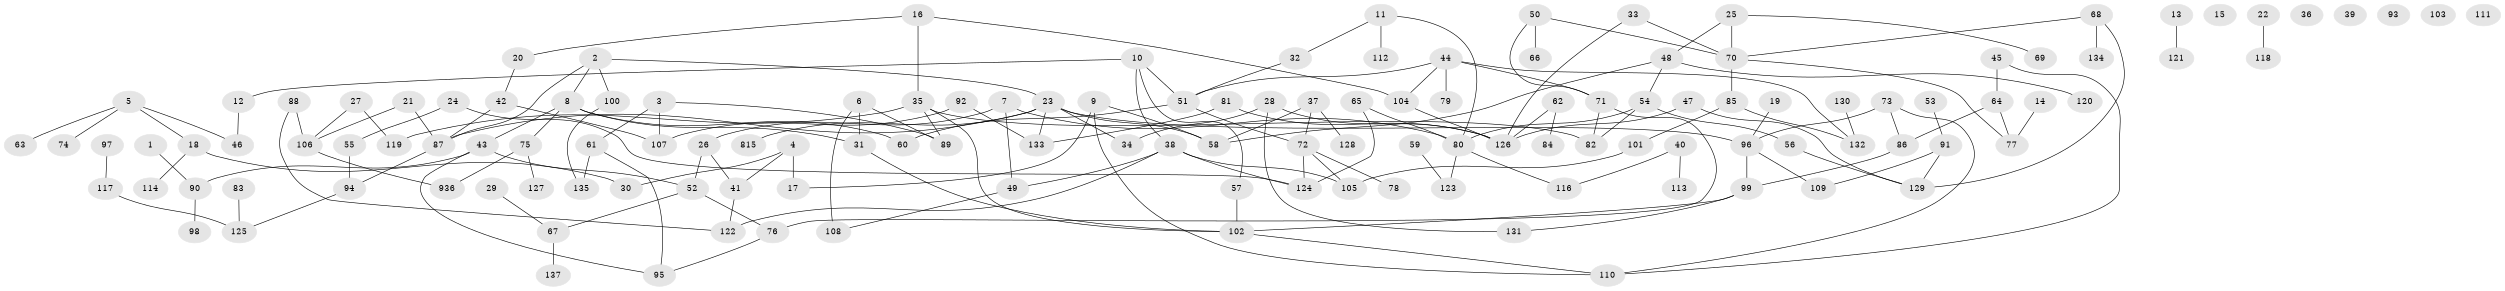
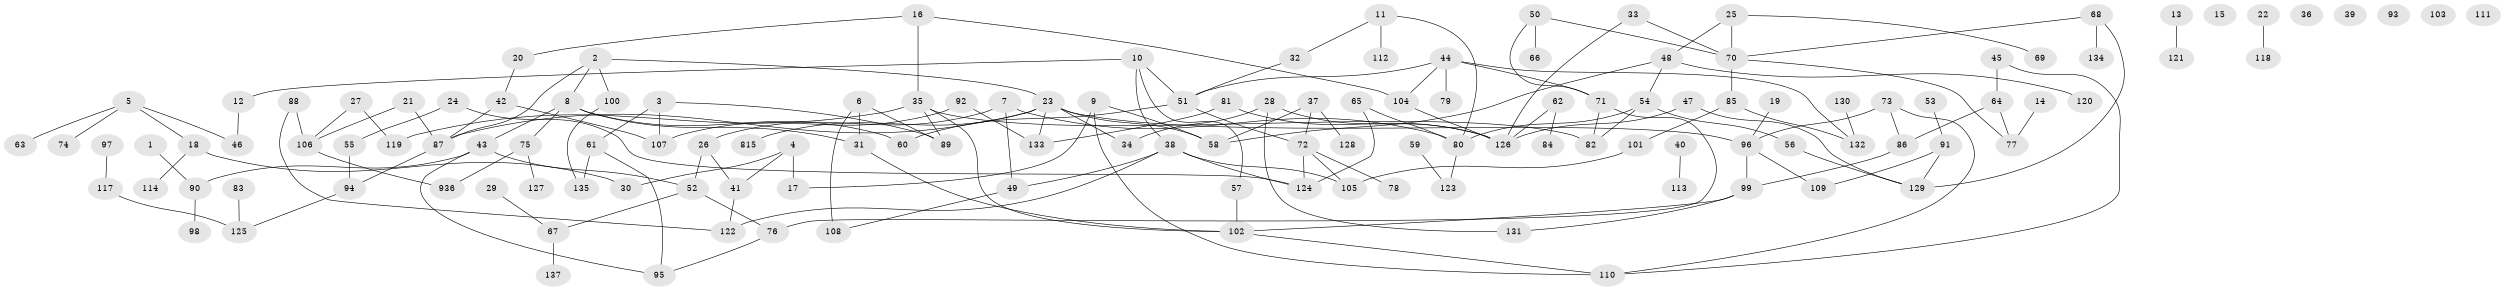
(1564, 189) -> none
